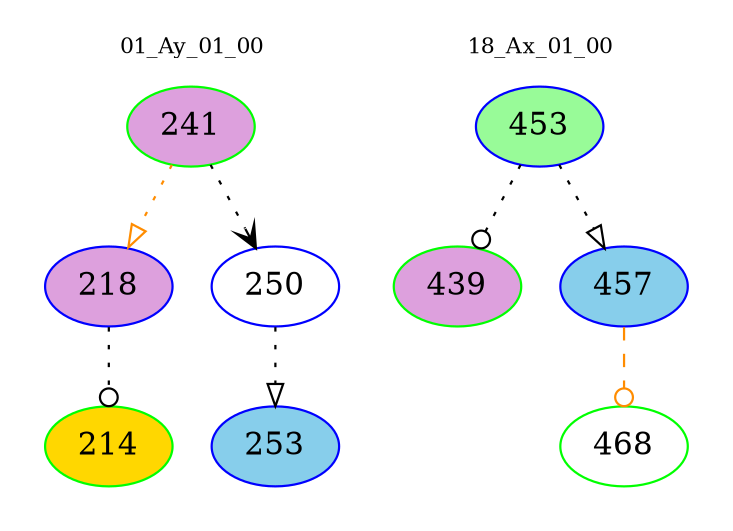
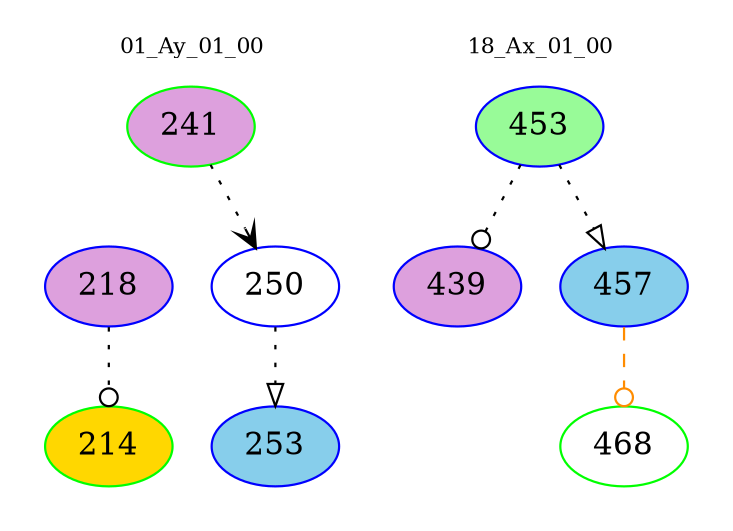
(155, 196) -> none
(457, 286) -> (457, 286)
